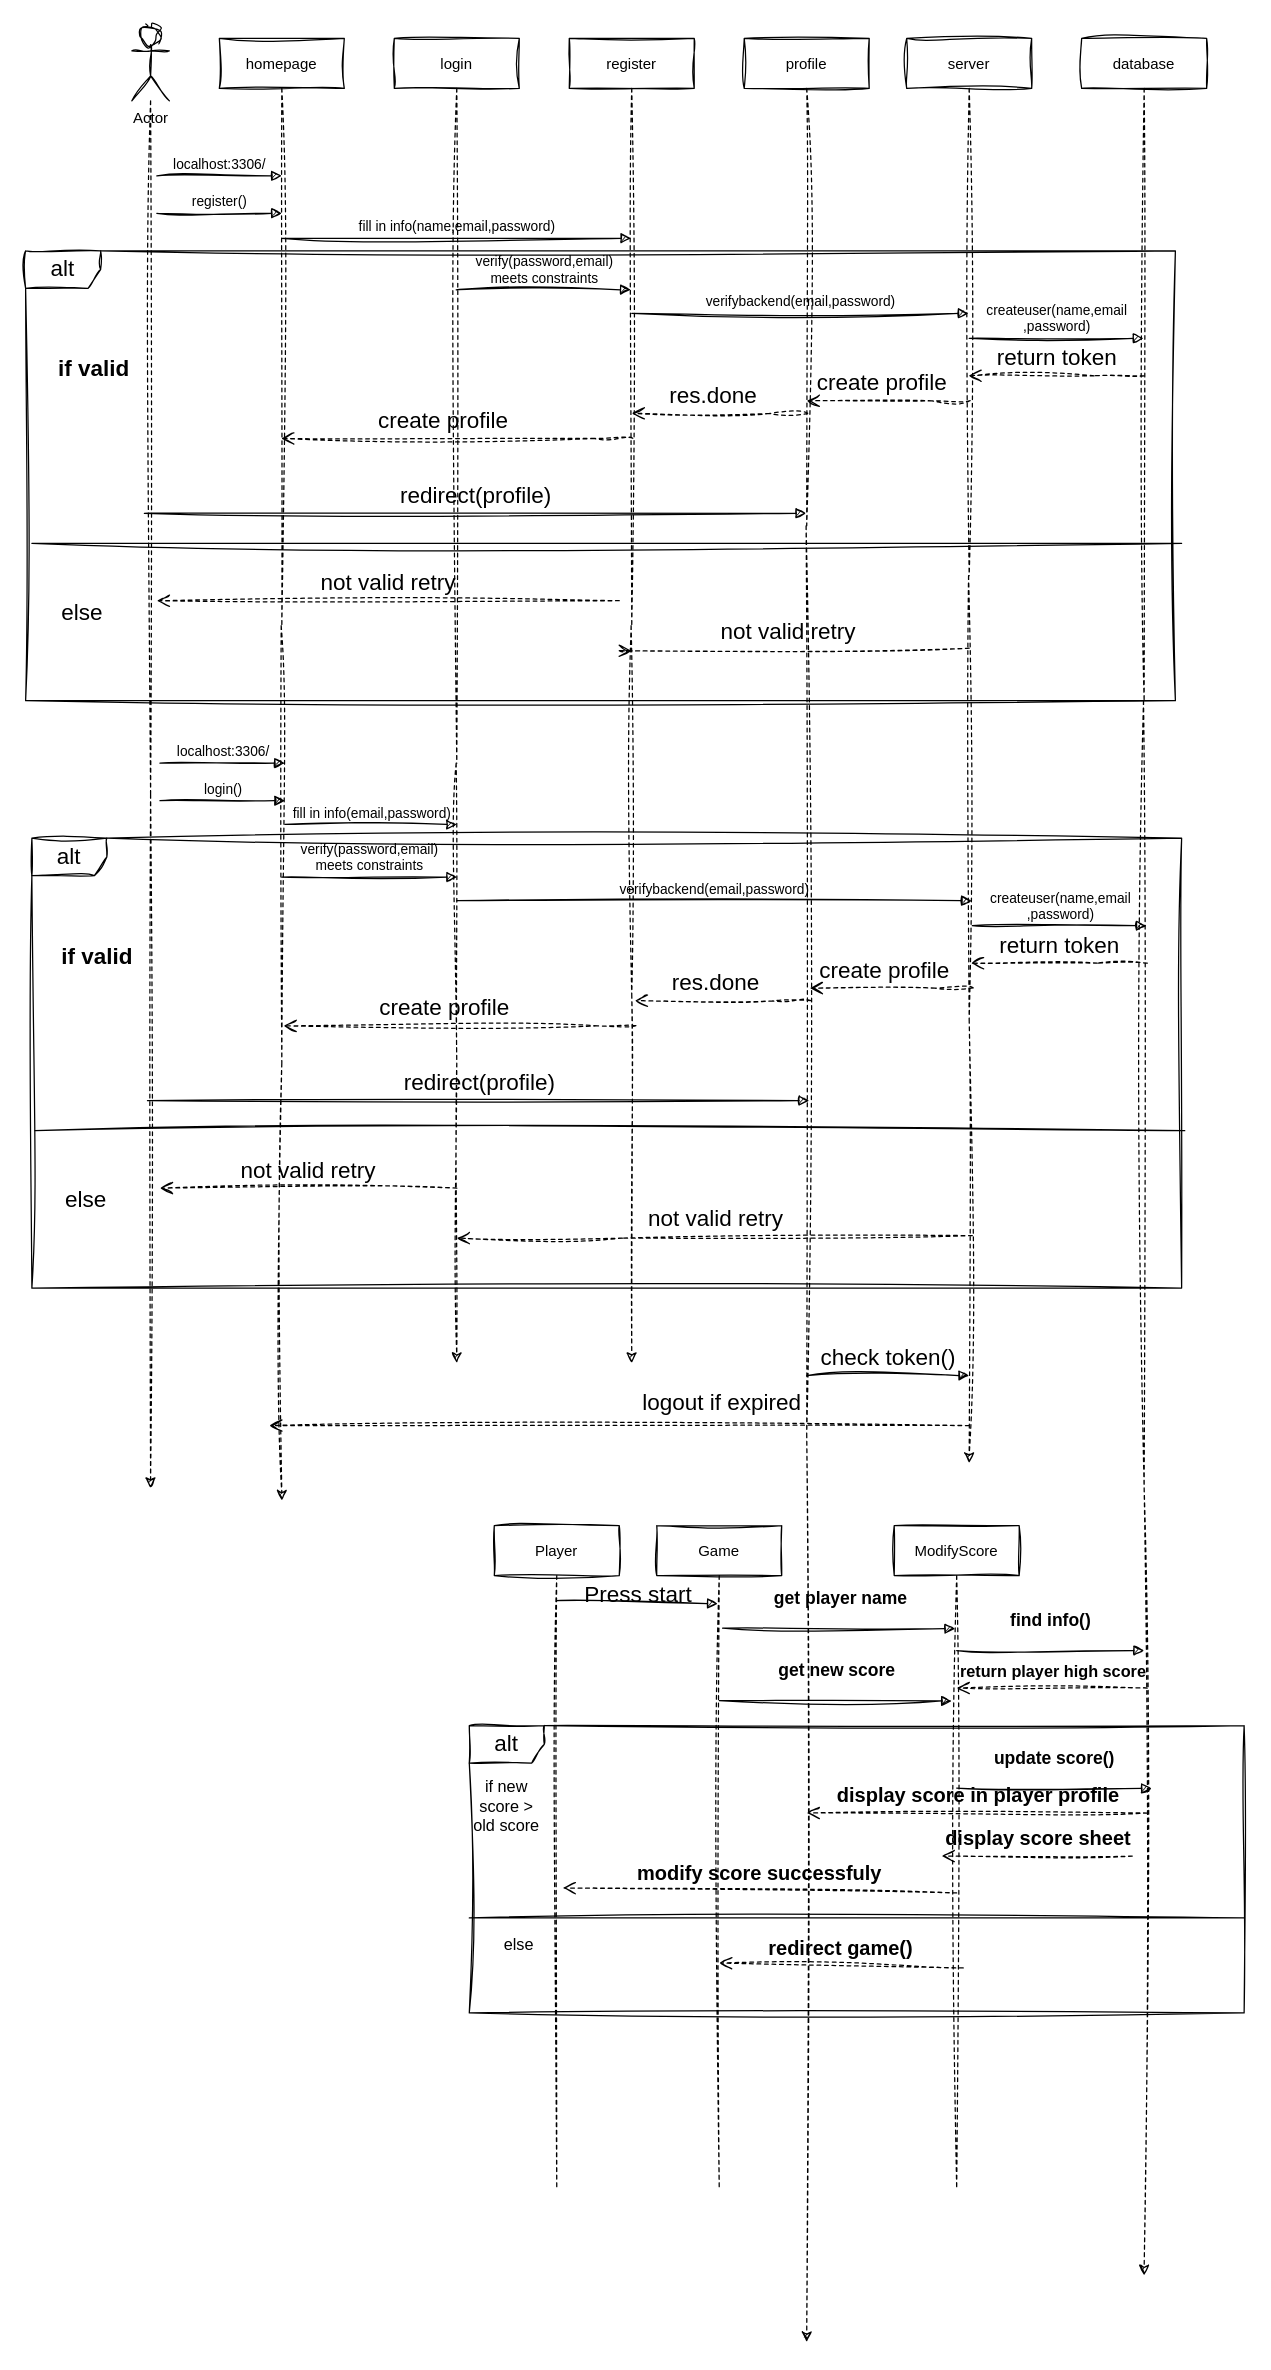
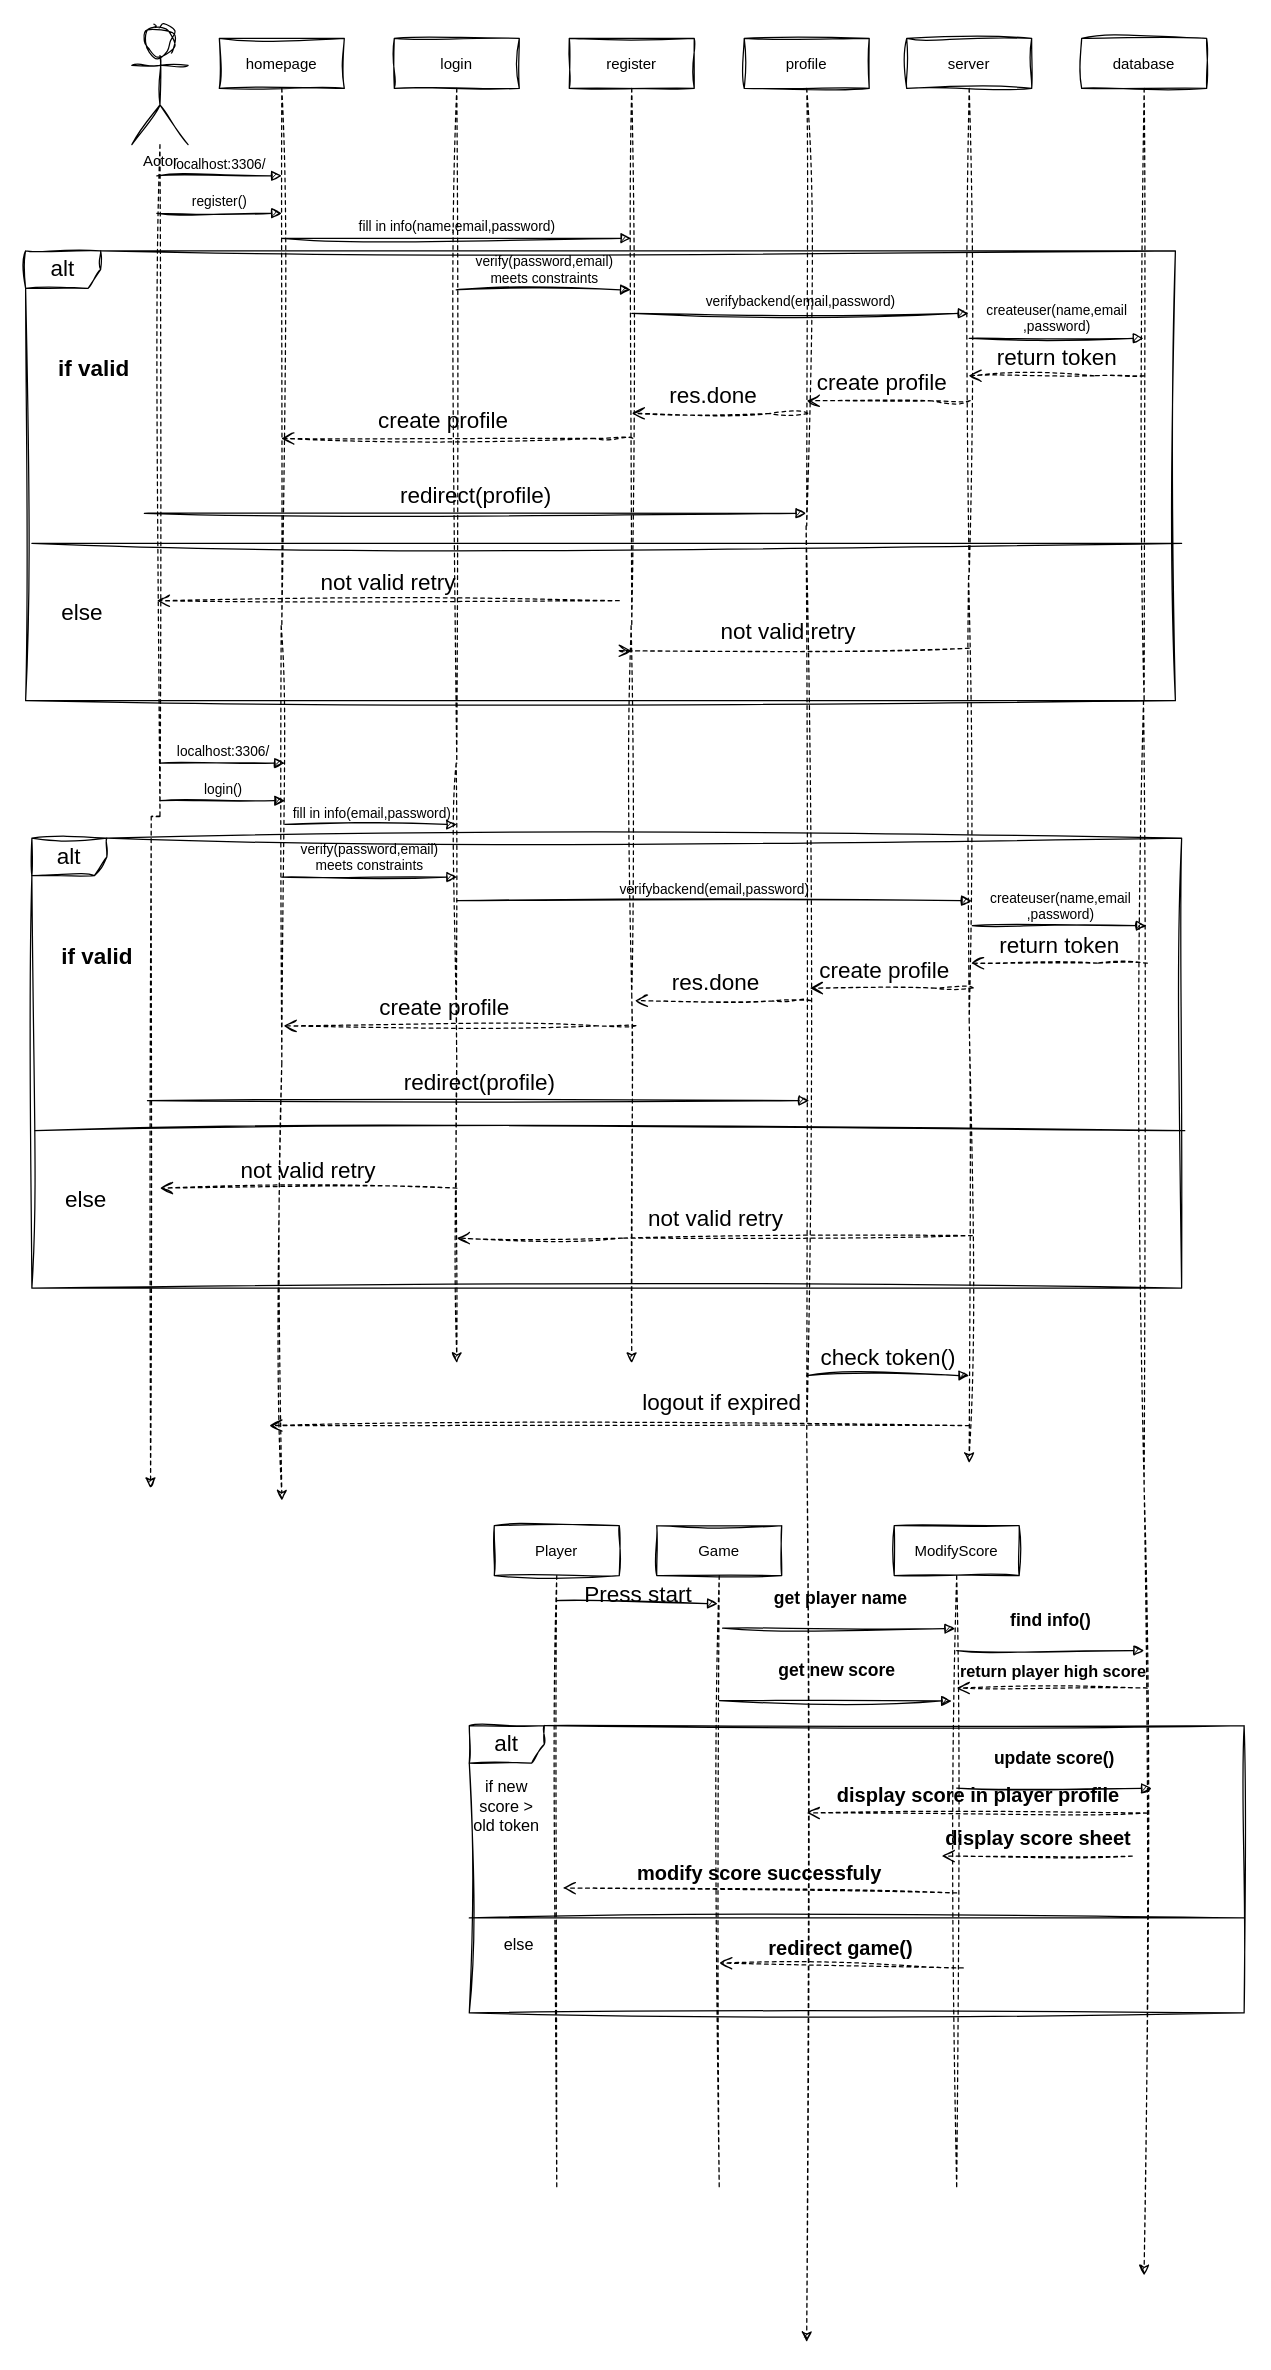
(151, 63) -> (160, 85)
(507, 1807) -> (507, 1807)
